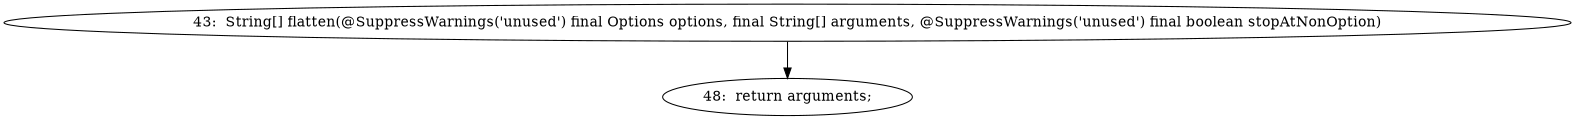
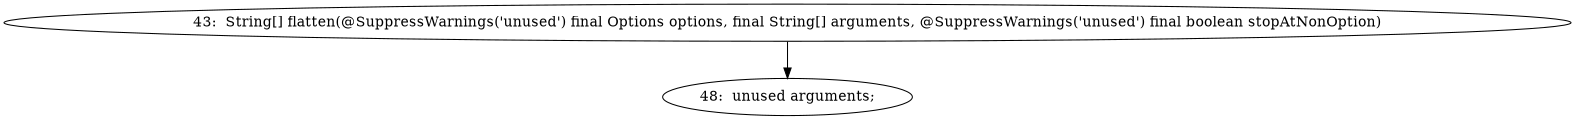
(788, 97) -> (788, 97)
